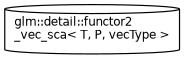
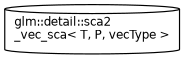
(92, 29) -> (92, 29)
